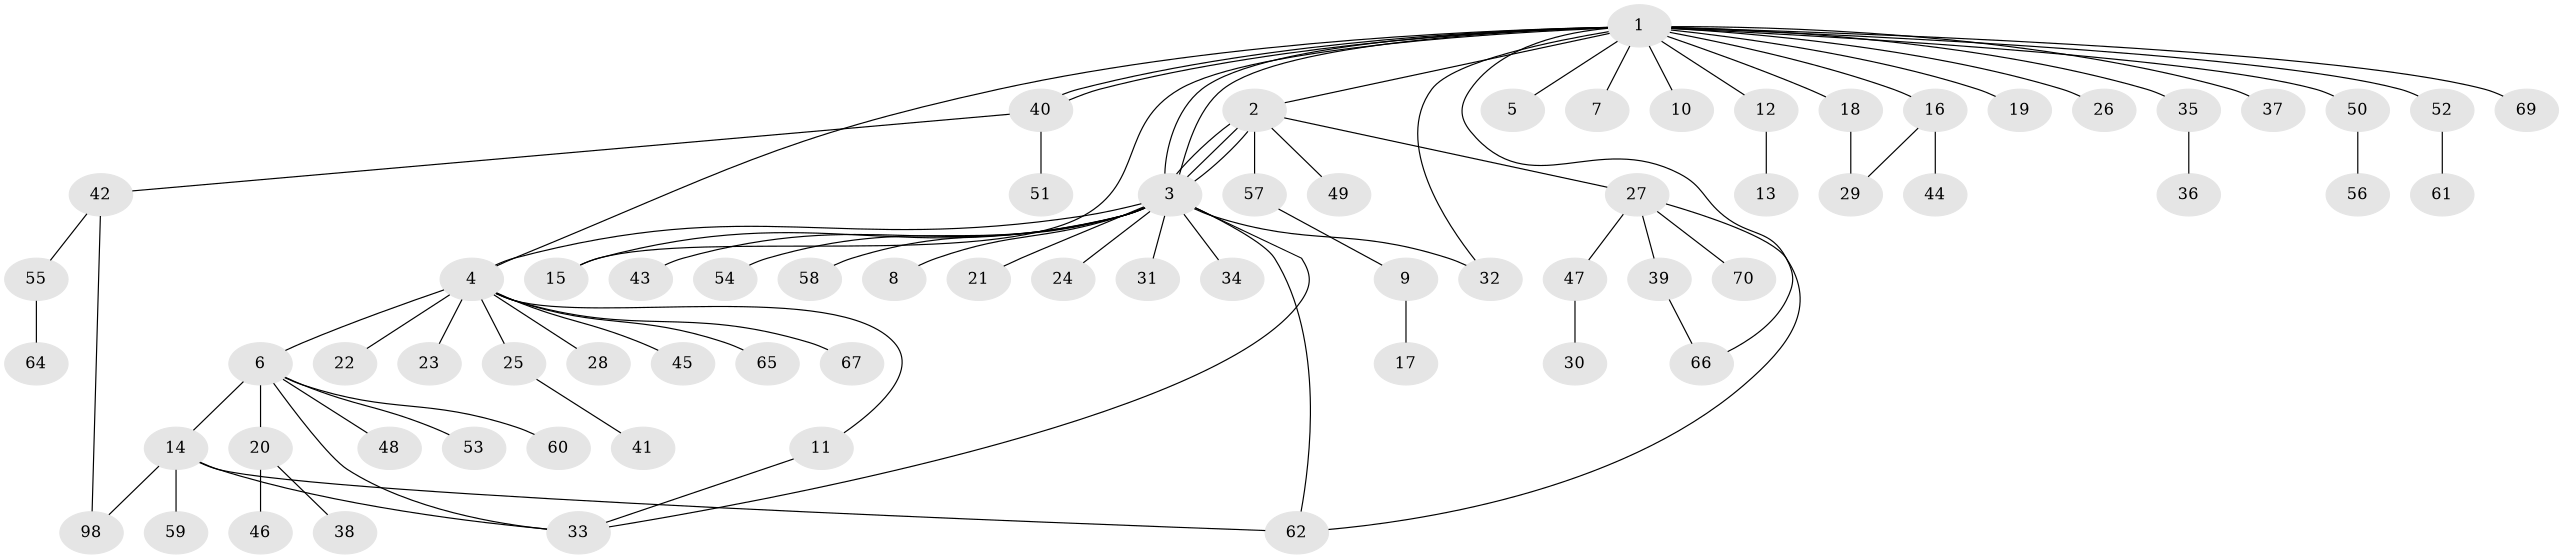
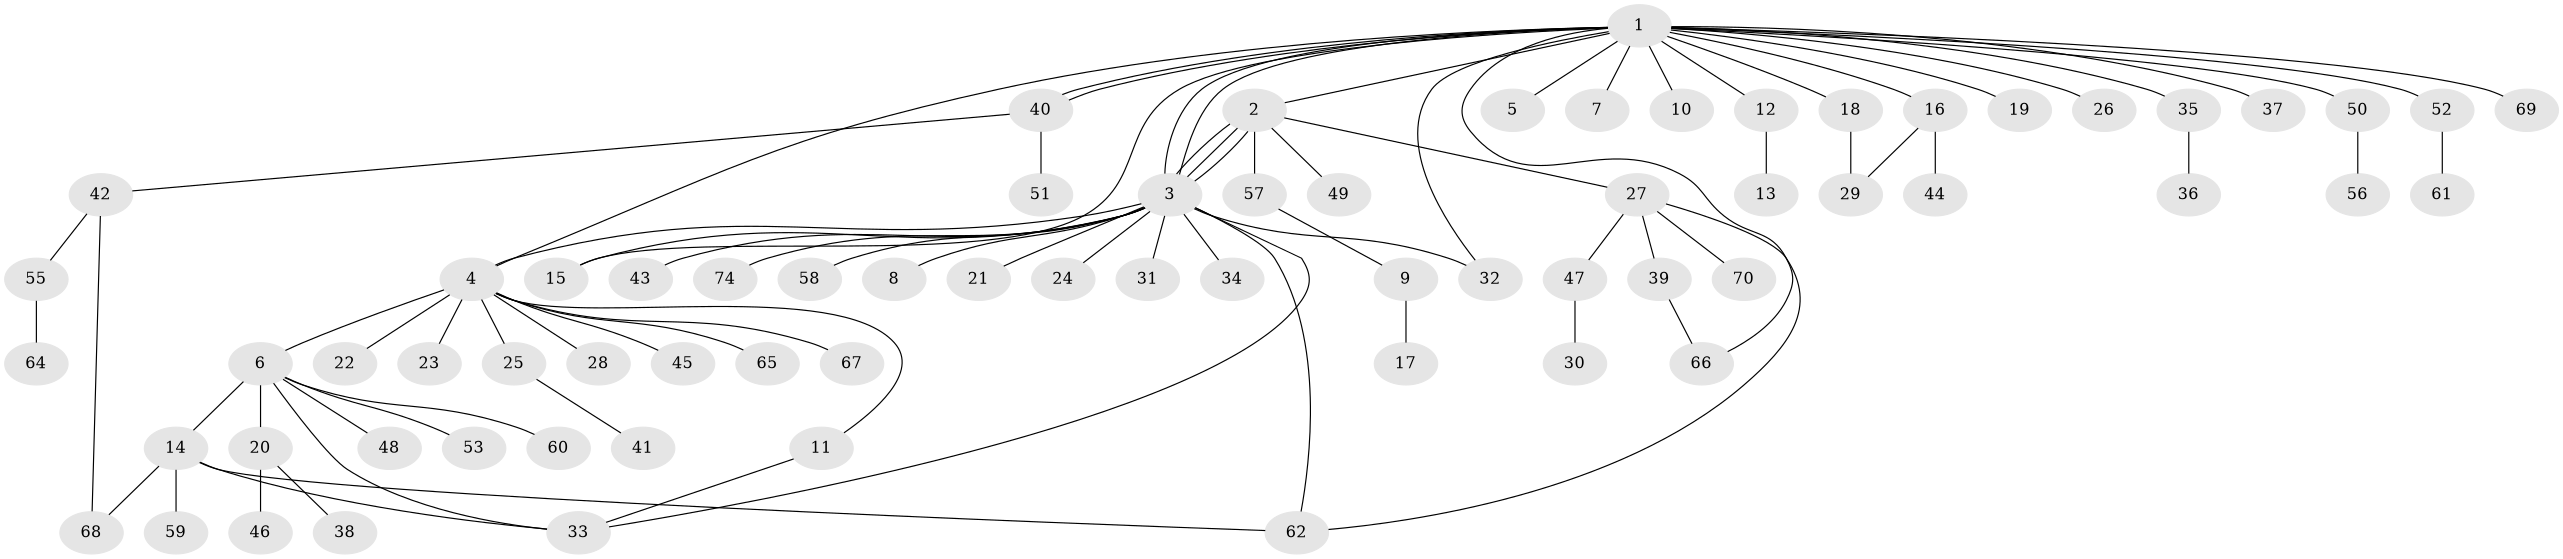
(725, 279) -> (725, 279)
(92, 533) -> (92, 533)
